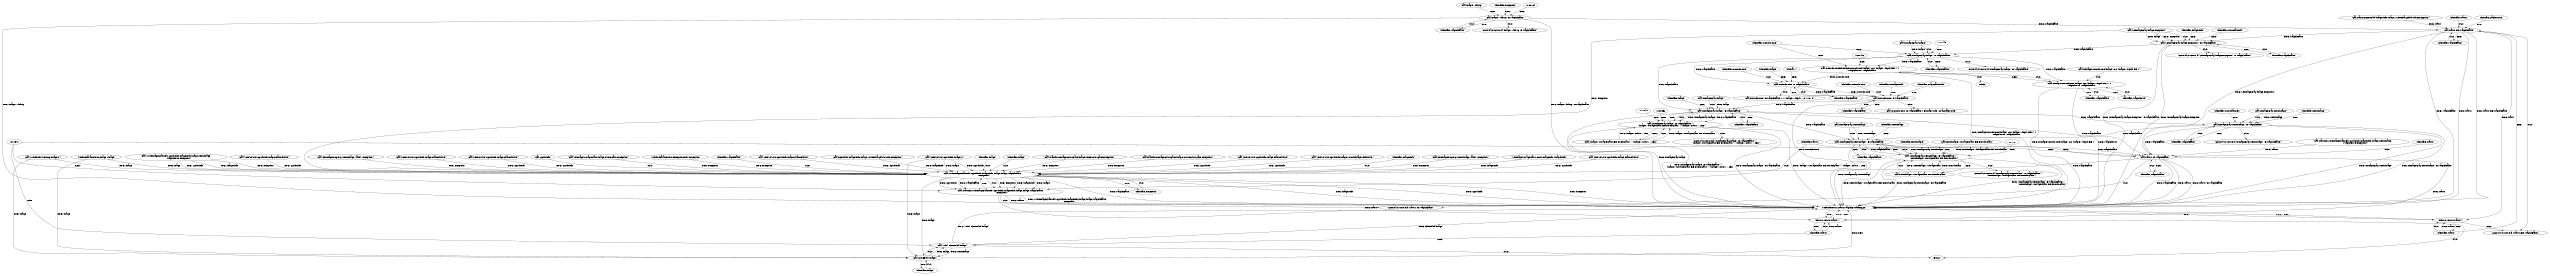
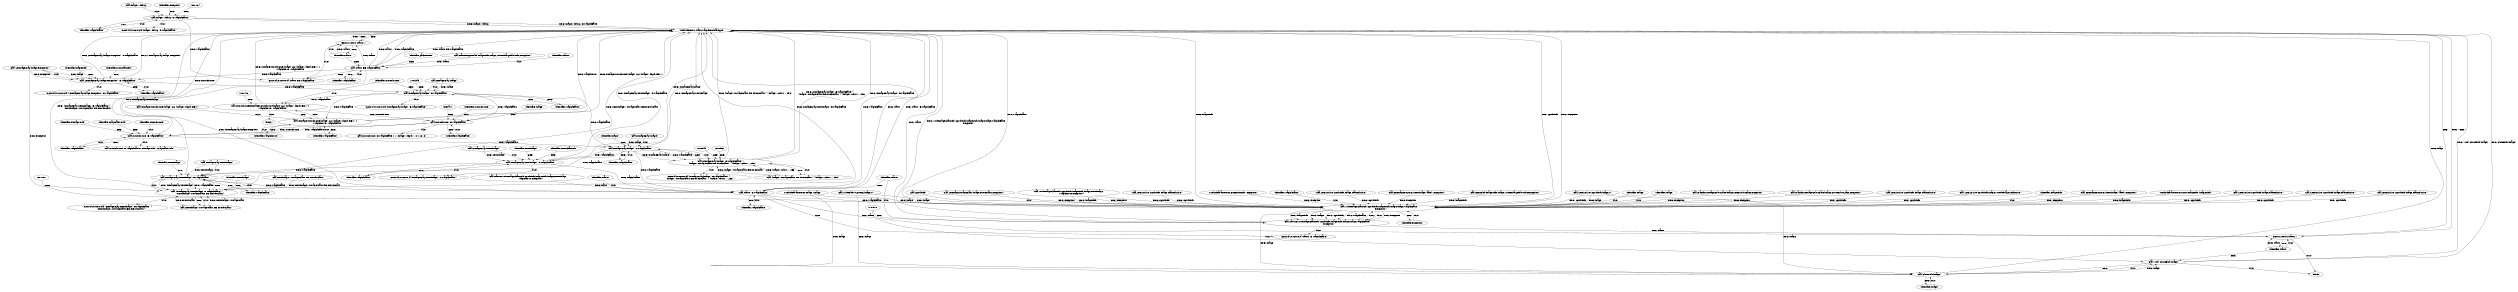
(1984, 24) -> (195, 72)
(1942, 43) -> (415, 81)
(2531, 125) -> (341, 74)
(1078, 145) -> none
(1539, 157) -> (2185, 193)
(20, 214) -> (865, 237)
(1857, 233) -> (2437, 149)
(960, 252) -> (2105, 268)
